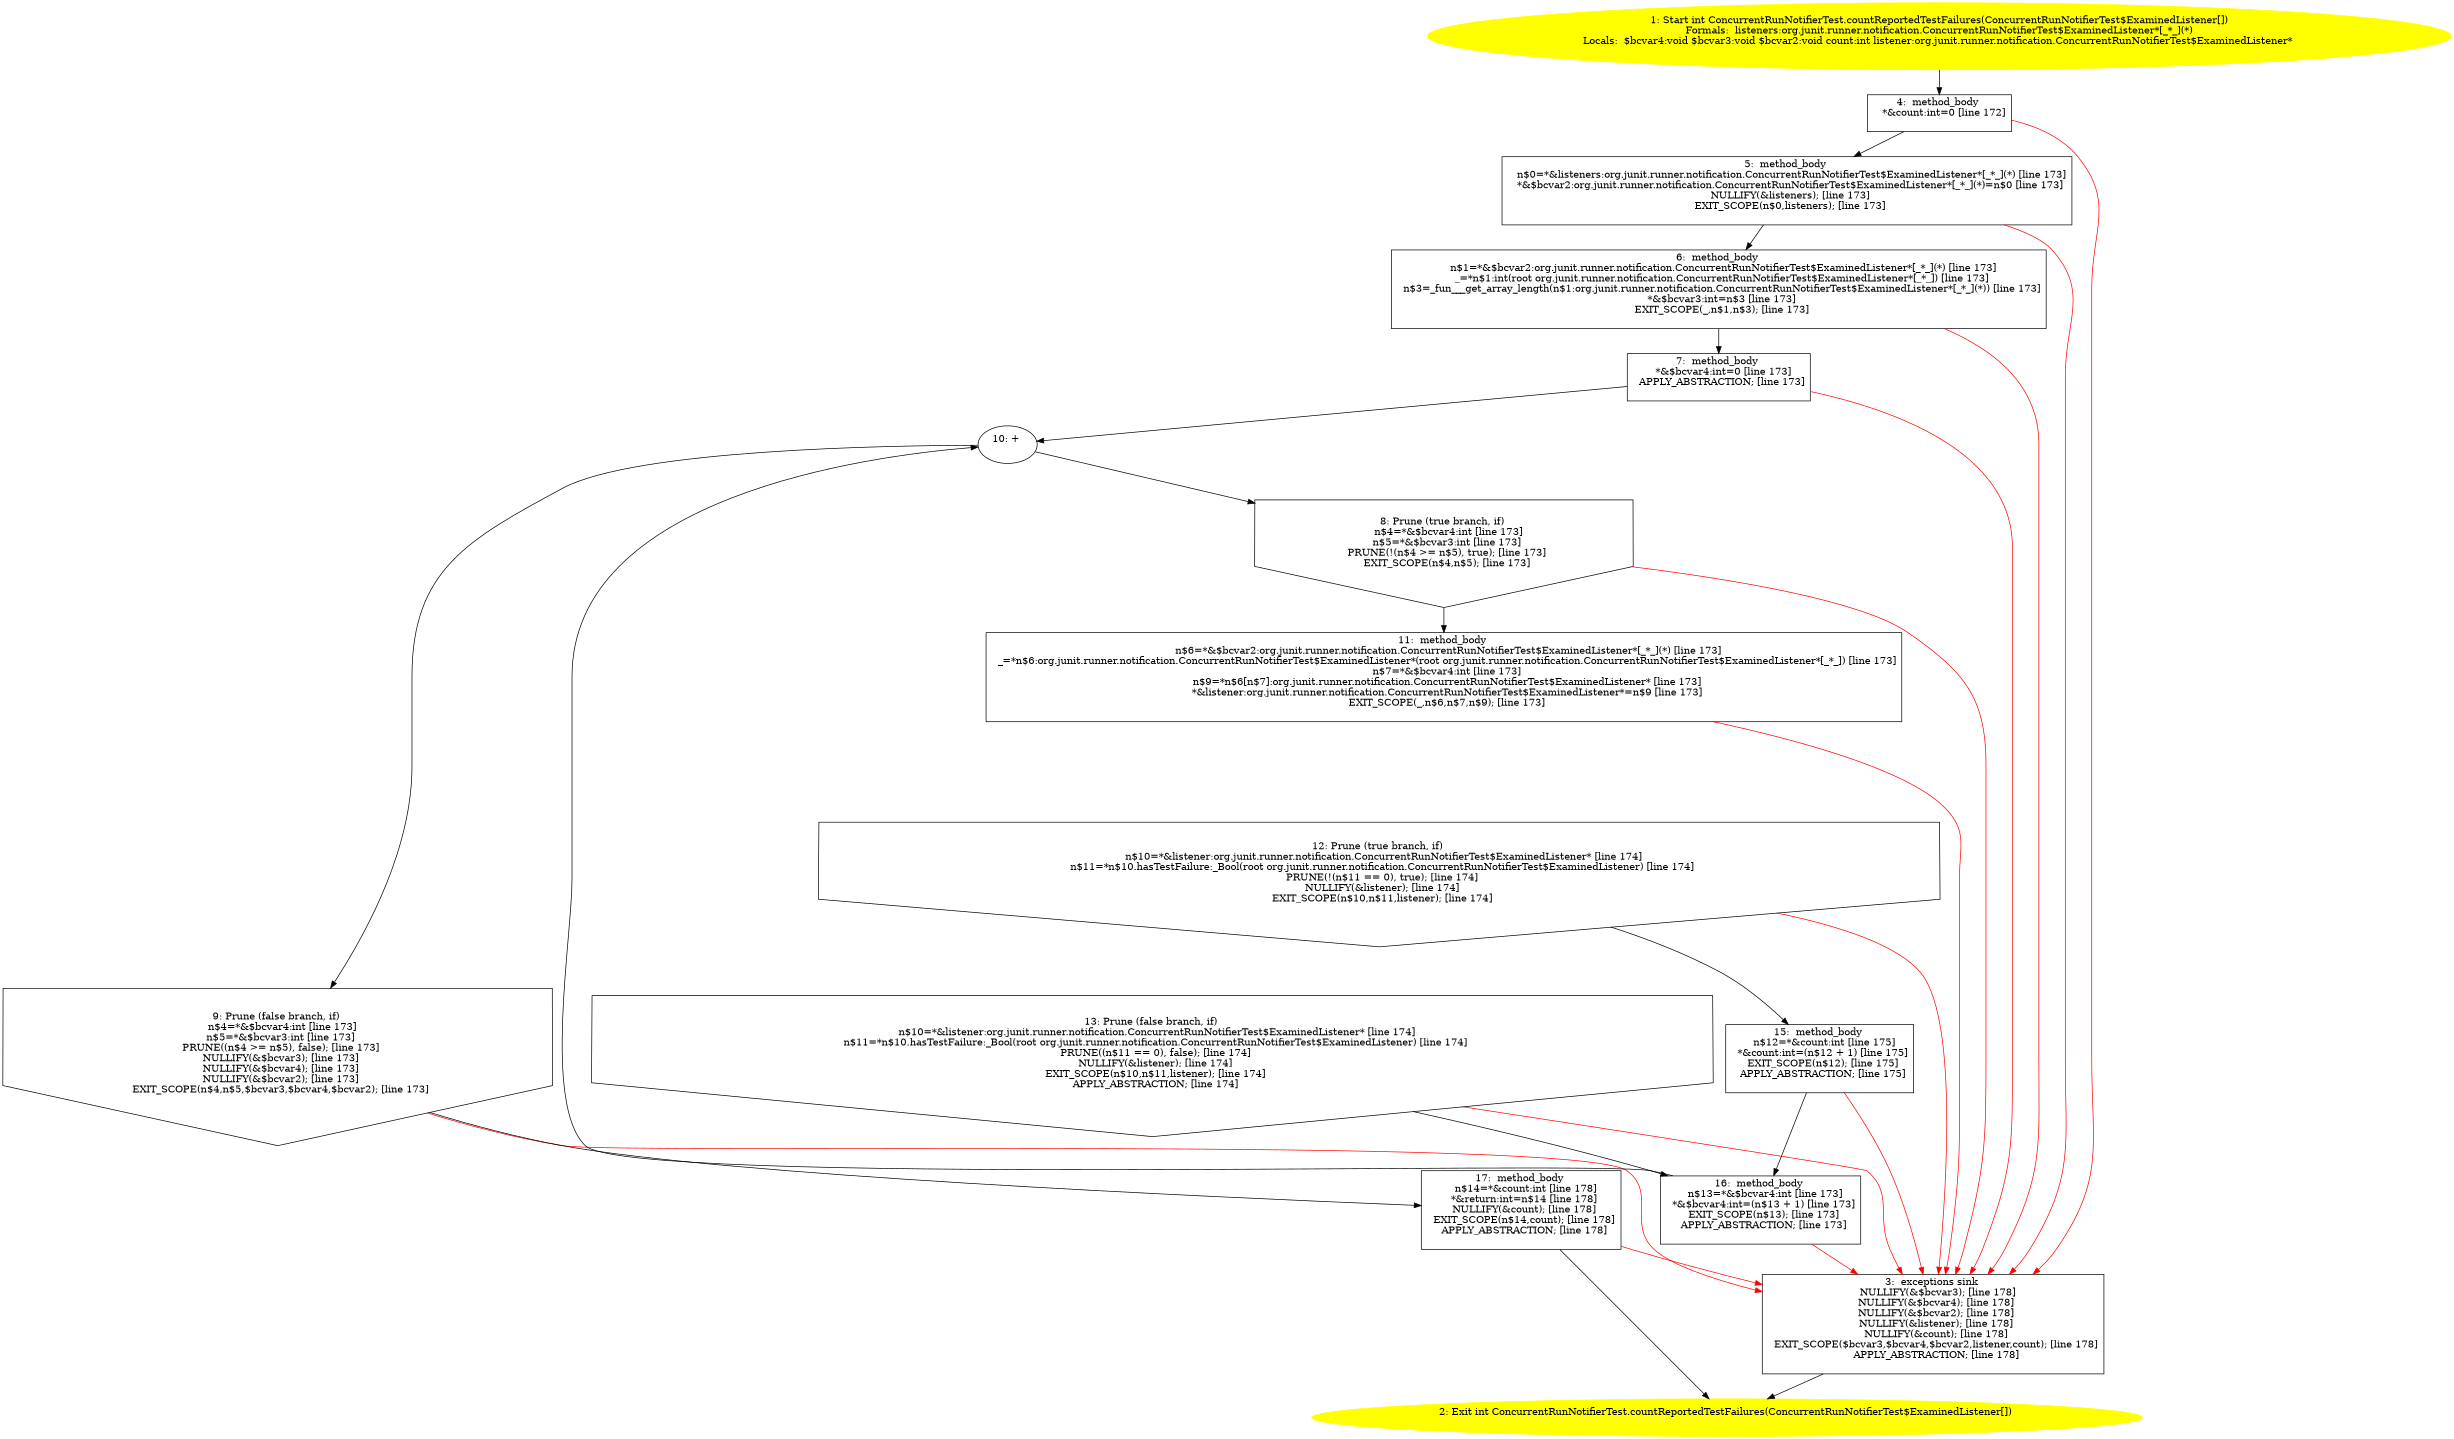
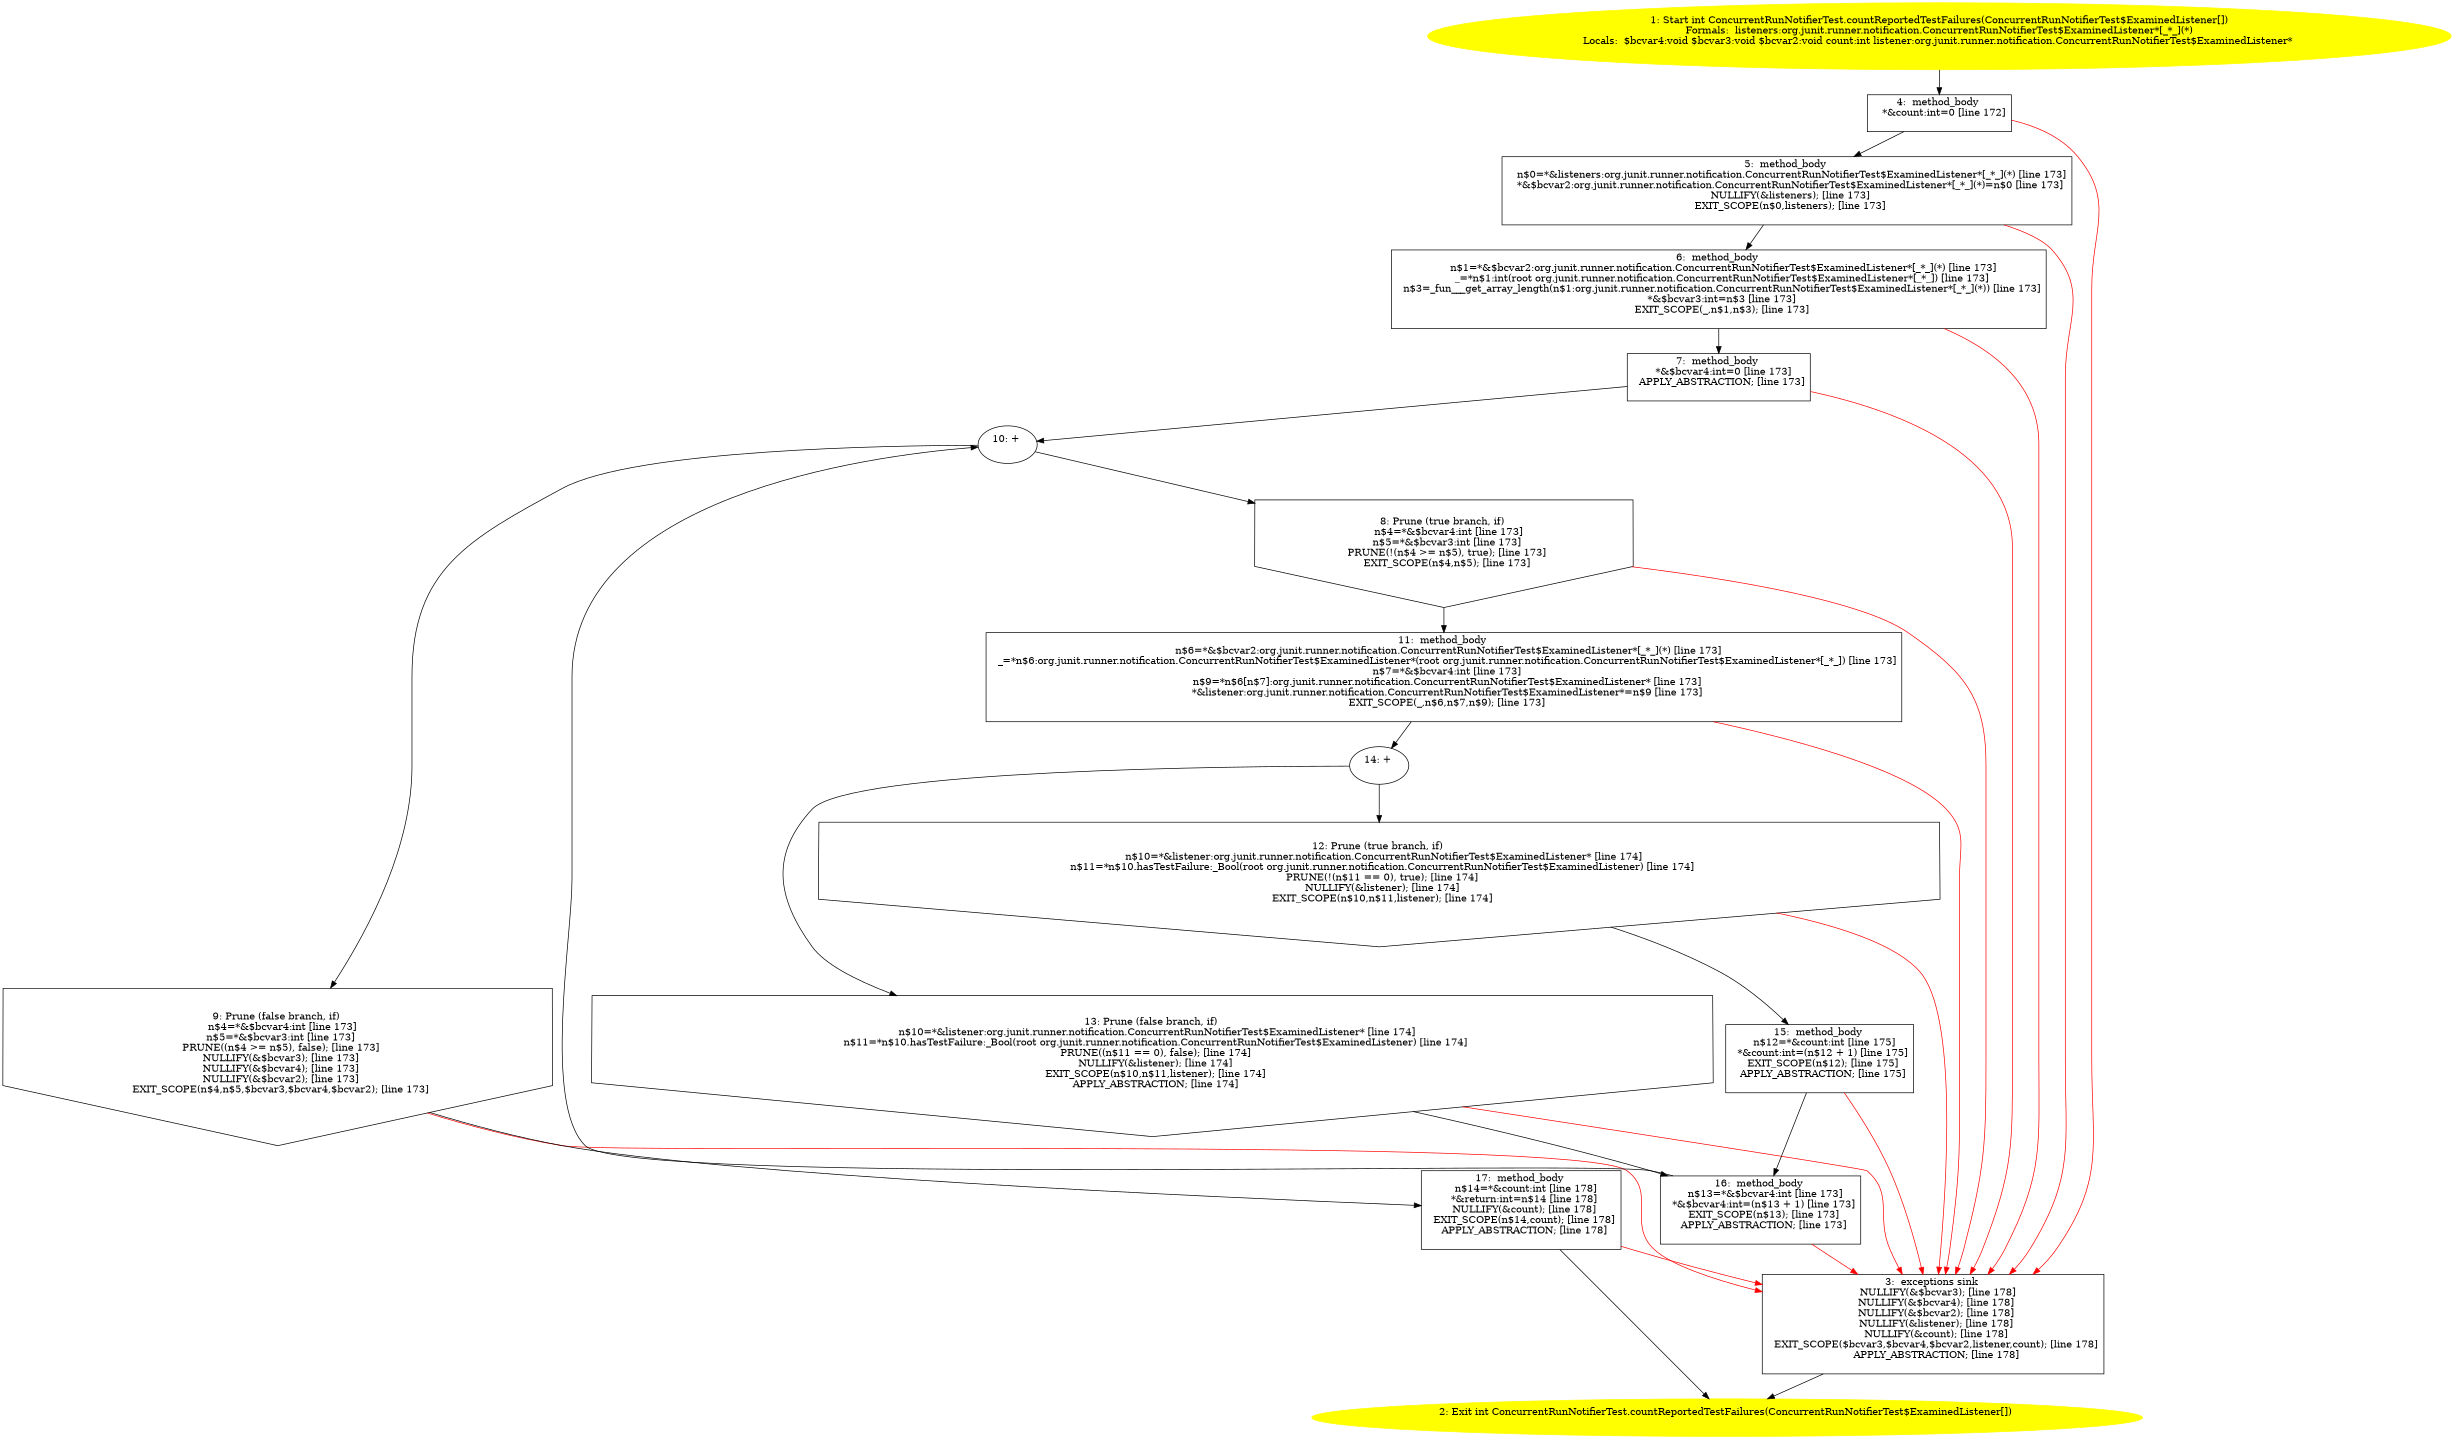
none -> (1379, 765)
